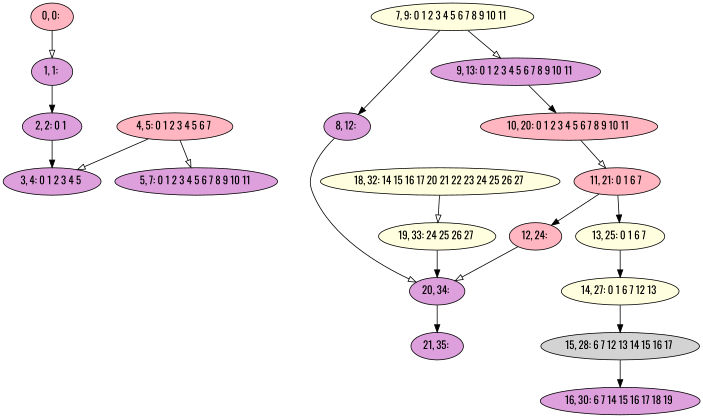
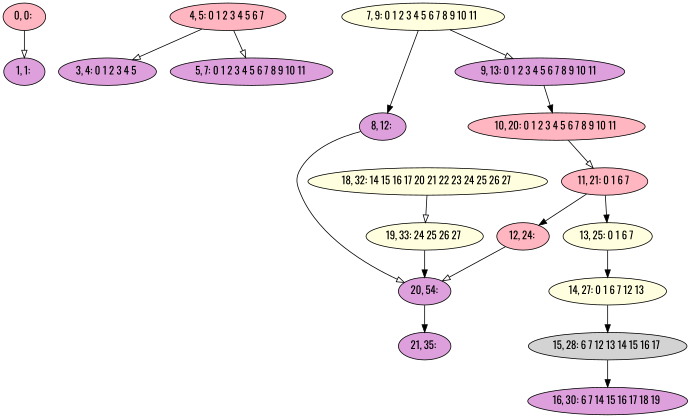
(52, 127) -> none
(437, 291) -> (425, 291)
